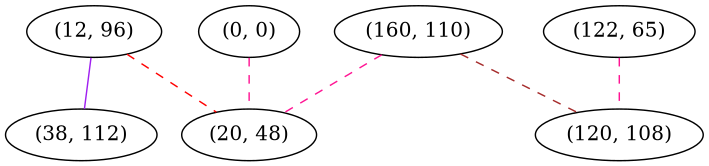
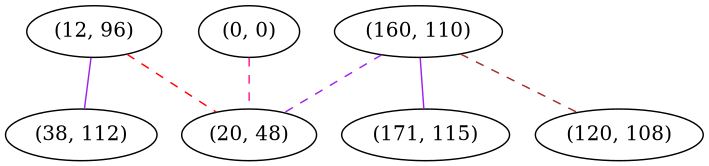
(619, 32) -> none
(333, 84) -> (333, 84)
none -> (426, 135)
